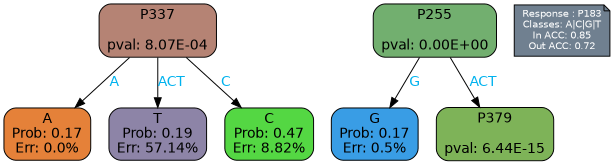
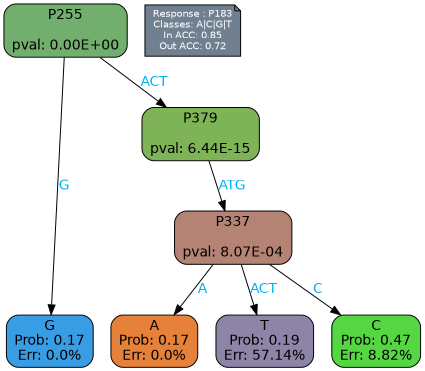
(375, 134) -> (50, 341)
none -> (215, 181)
